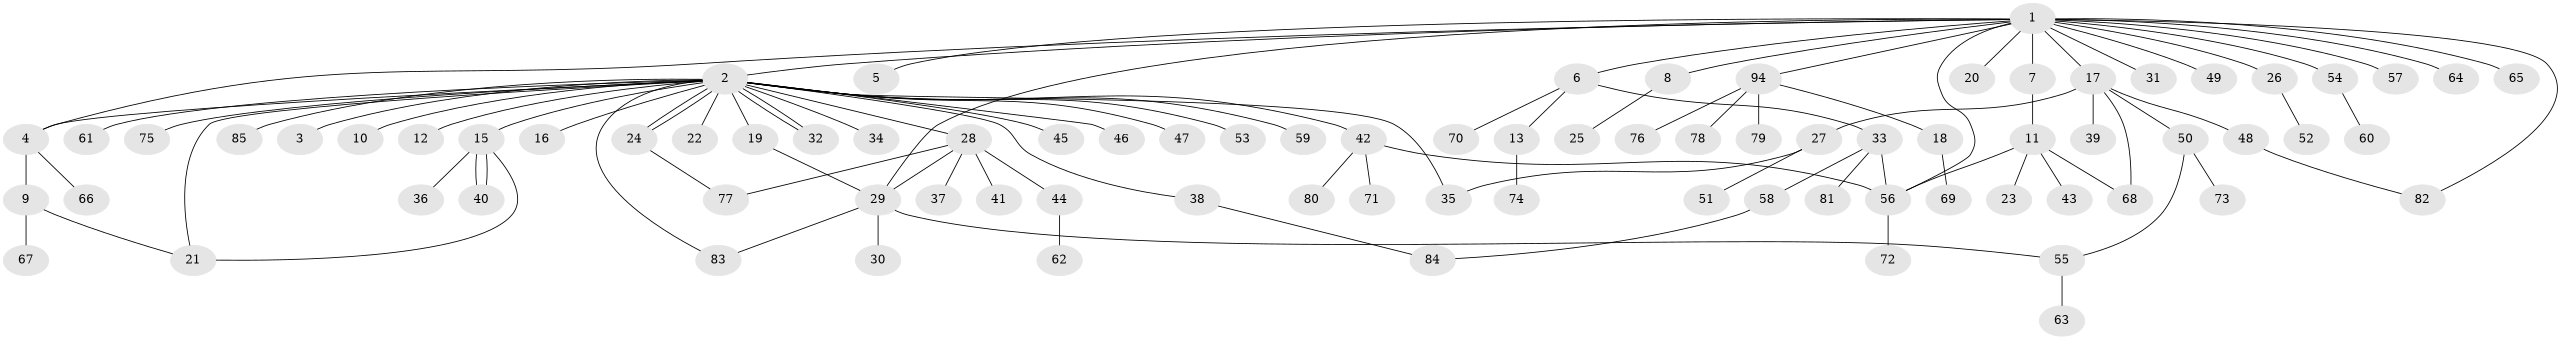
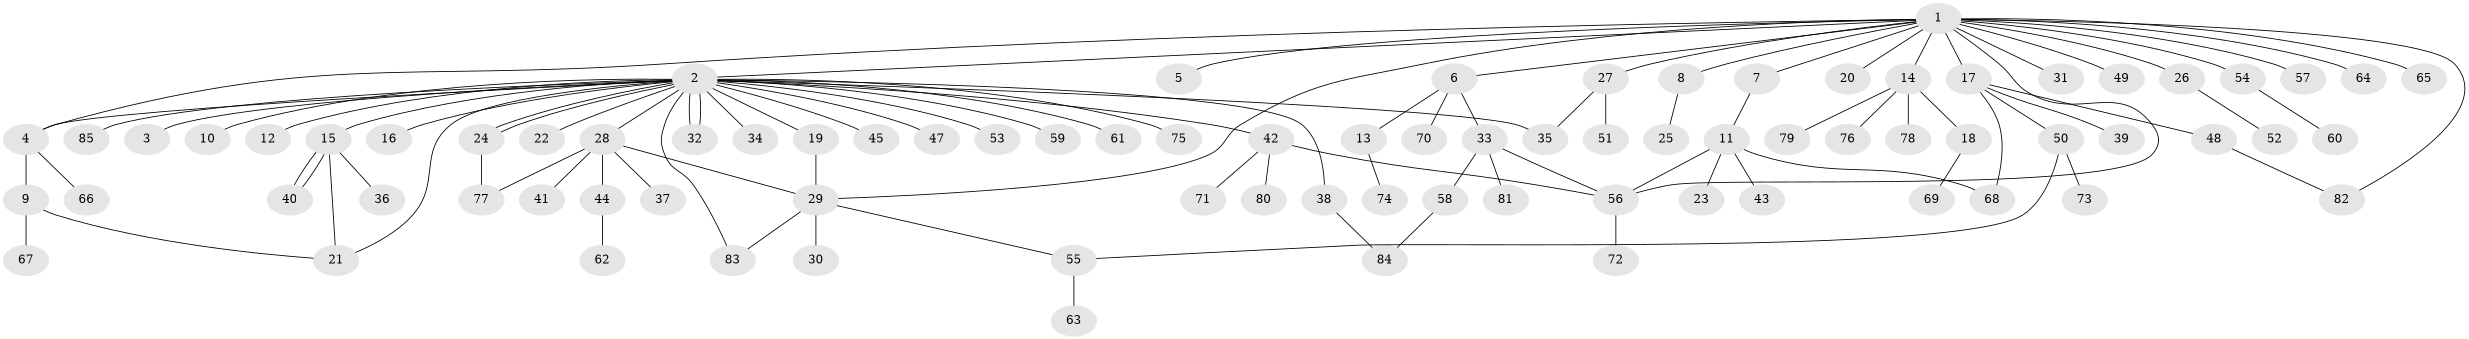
(1759, 79) -> (1908, 79)
(1968, 109) -> (1697, 54)
(1122, 139) -> none
